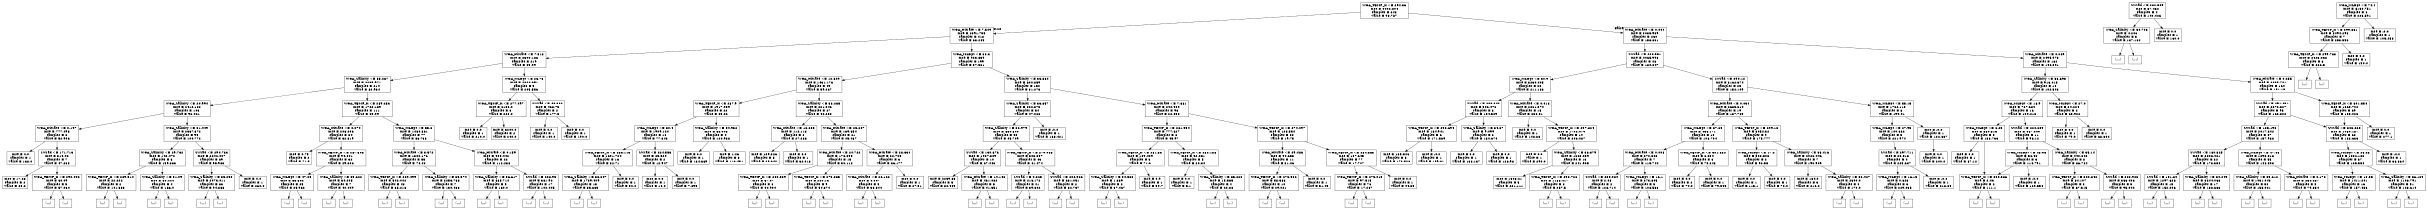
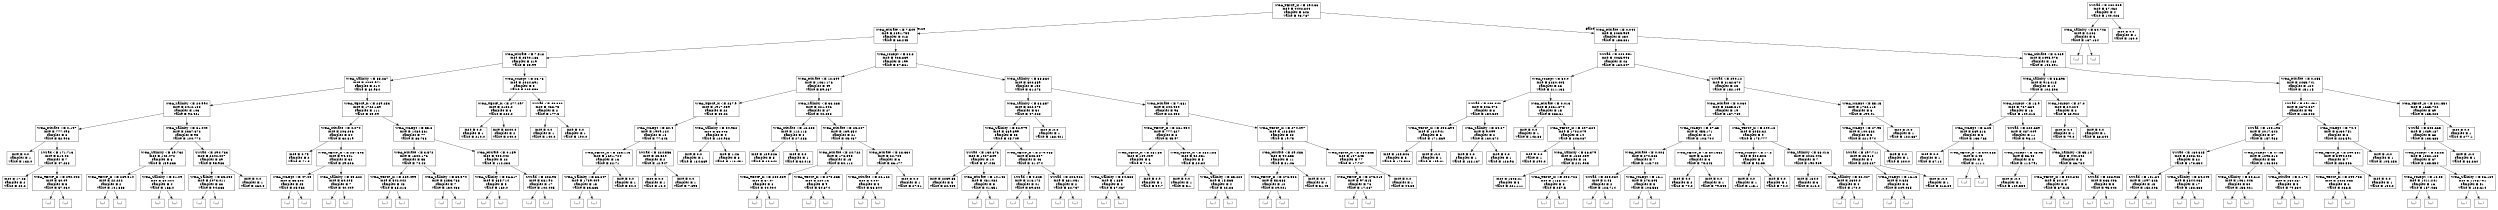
(2307, 121) -> (2319, 120)
(1934, 144) -> (1881, 146)
(2007, 170) -> none
